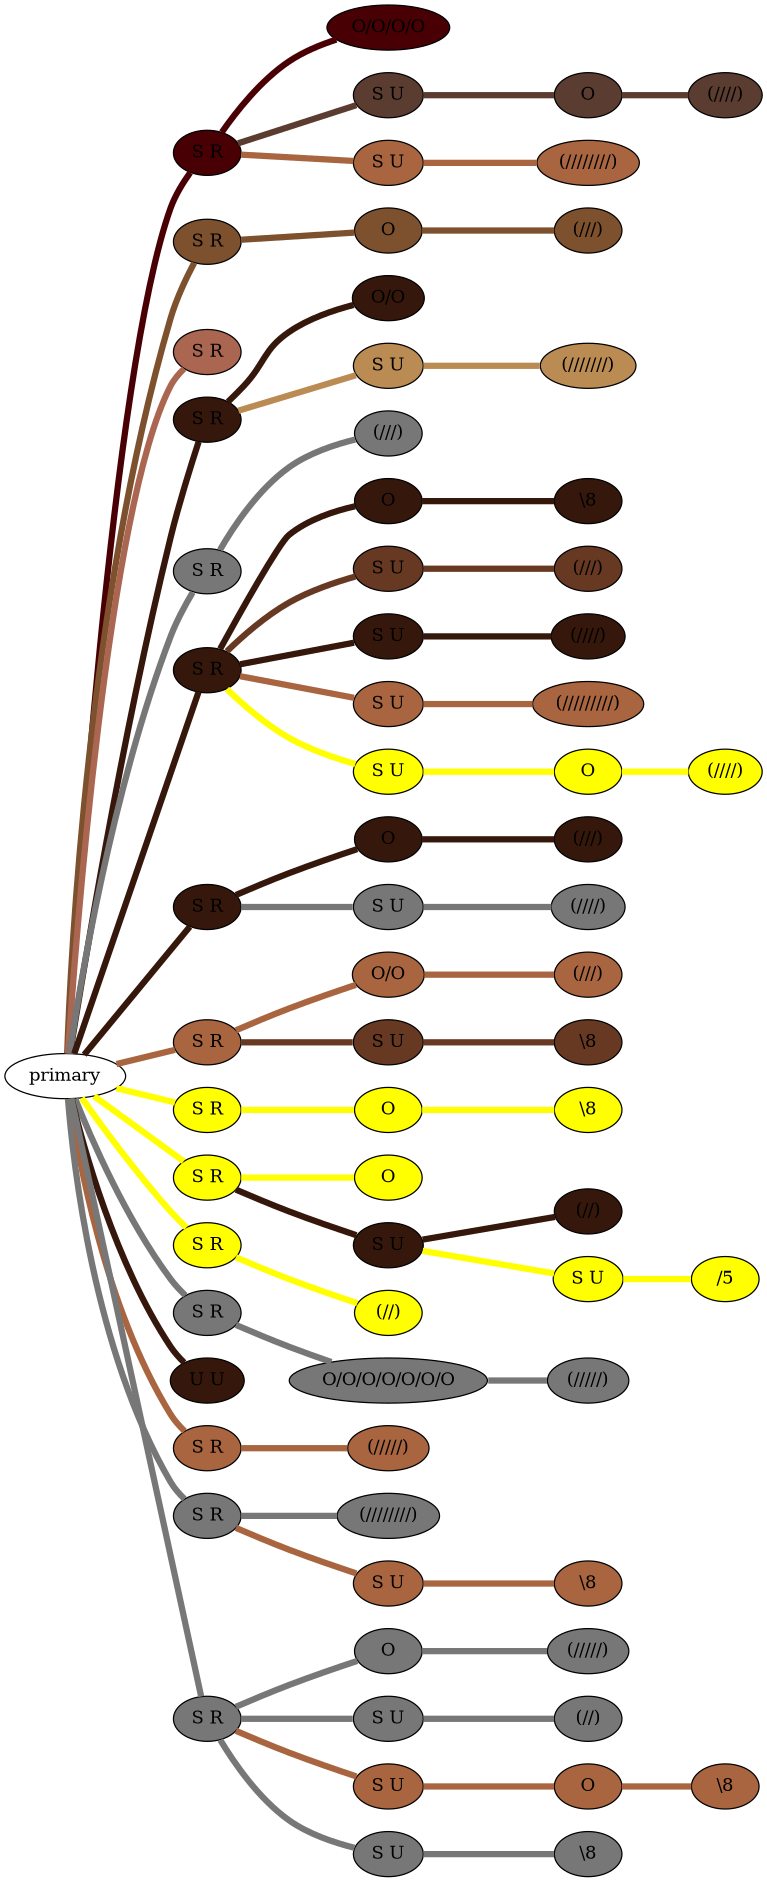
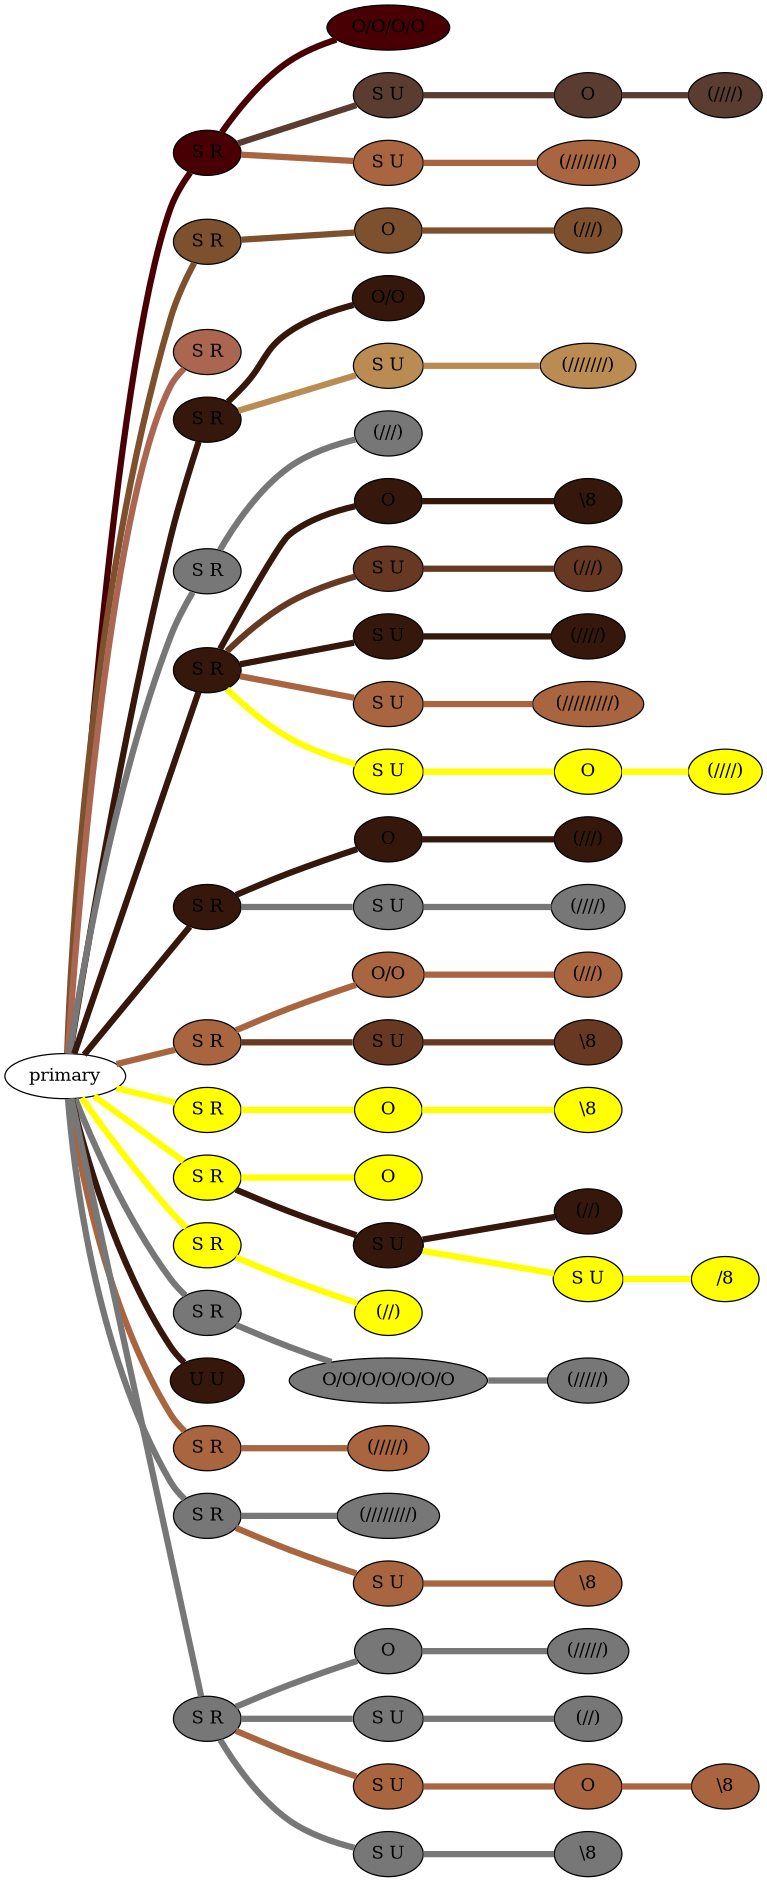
(725, 1279) -> (725, 1279)
